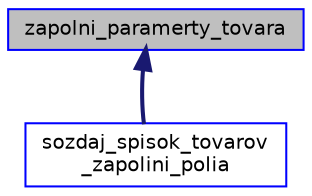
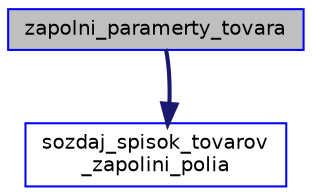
(142, 97) -> (169, 76)
